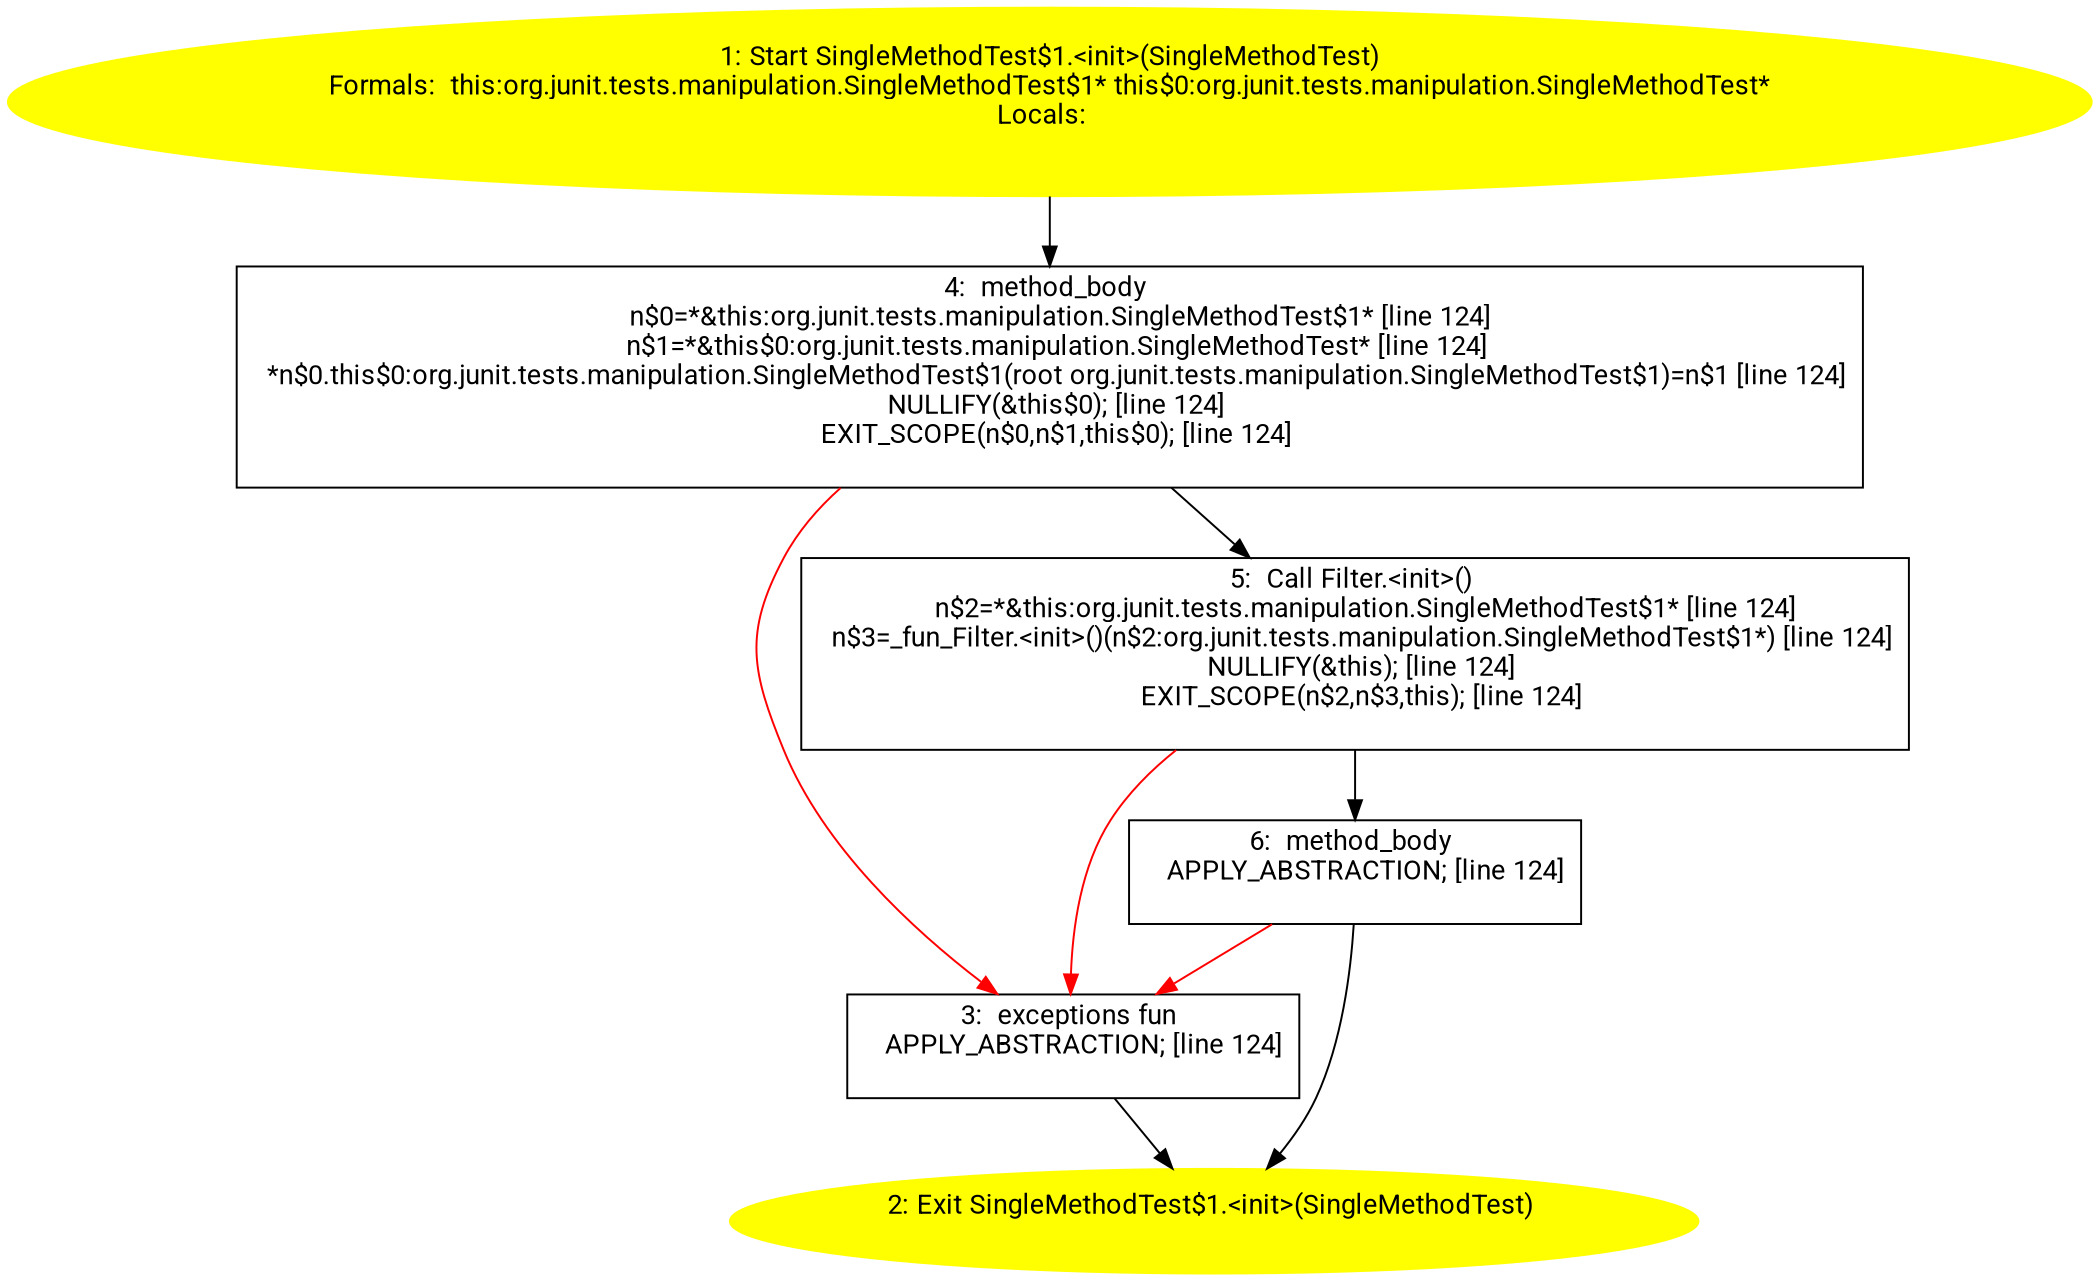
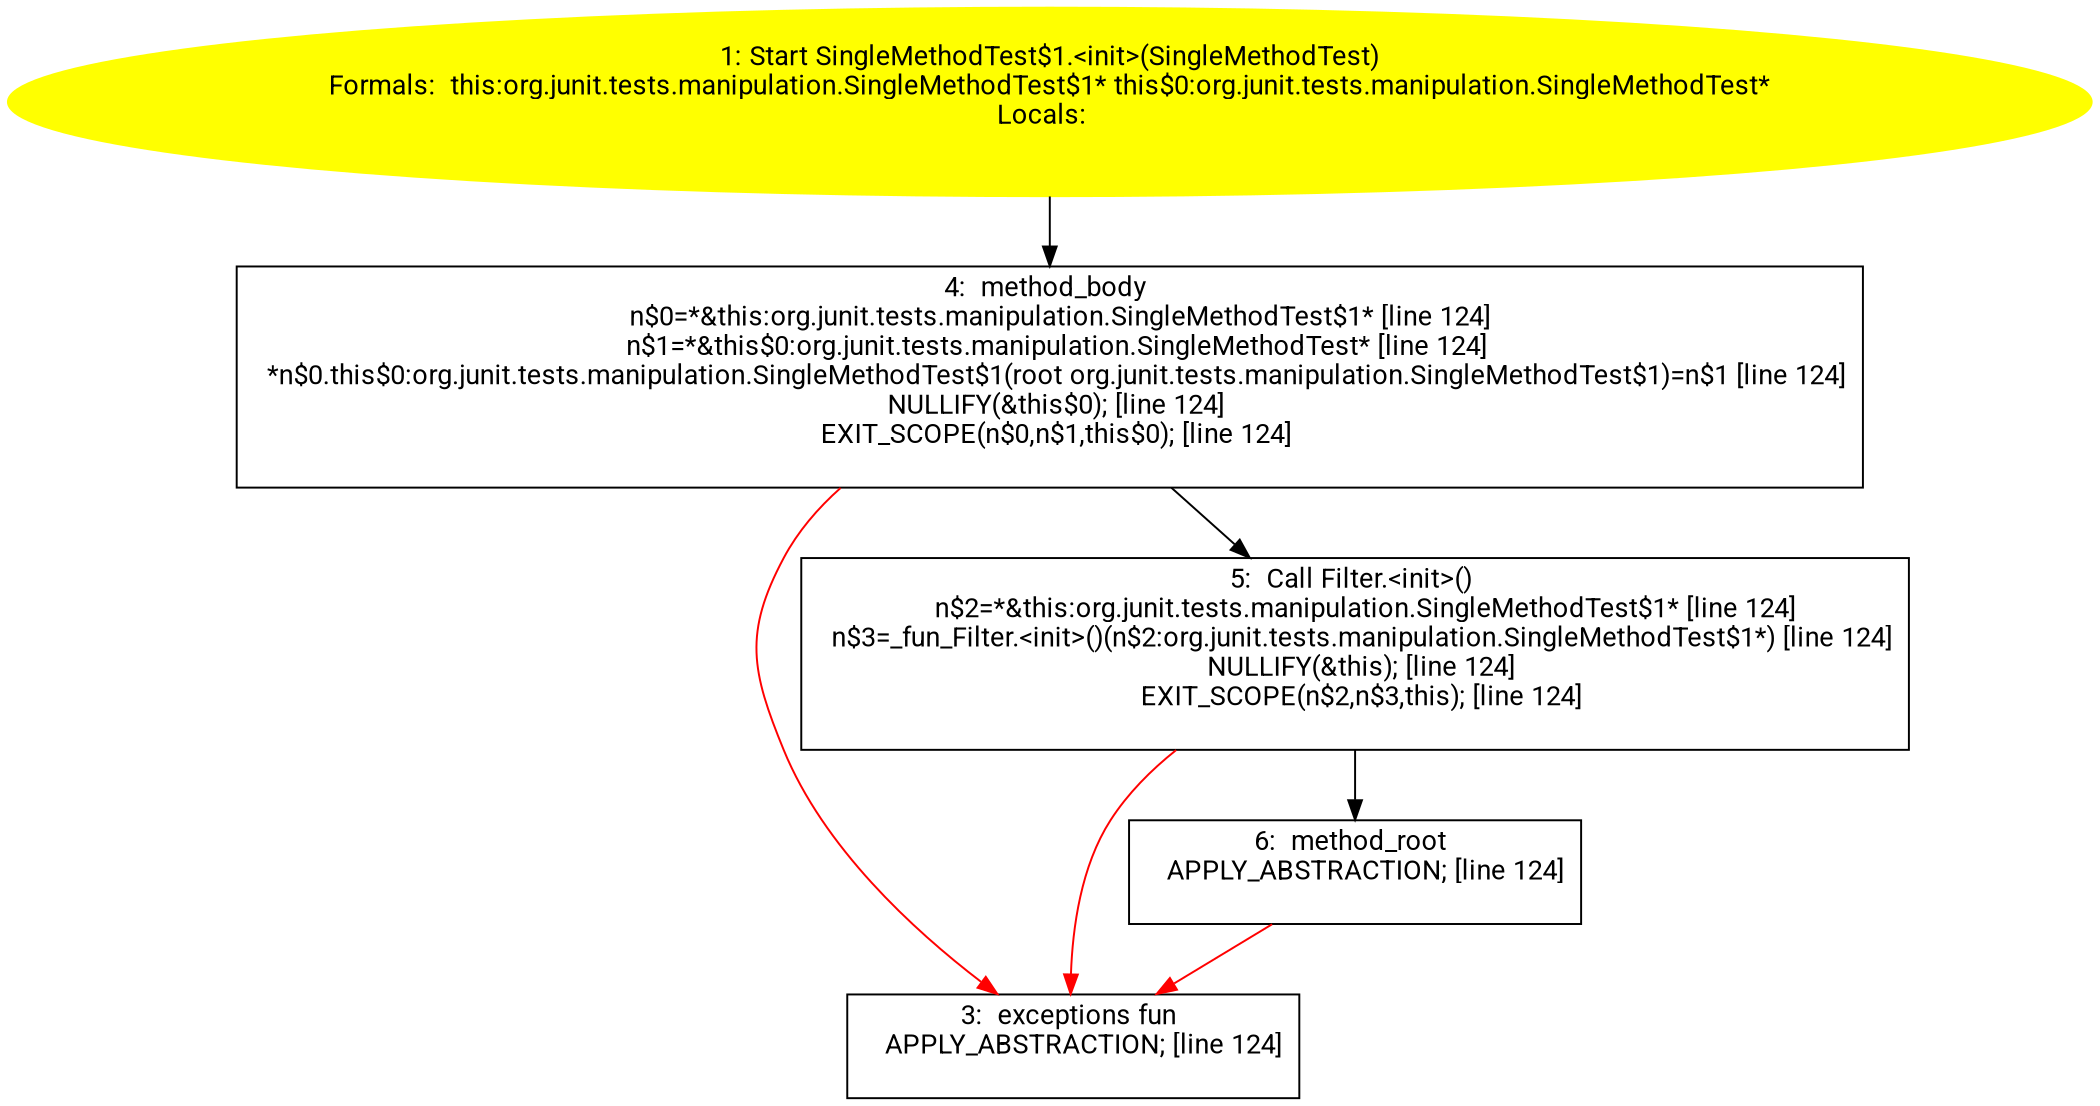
(1355, 872) -> (1355, 872)
(1214, 1221) -> none
